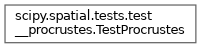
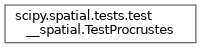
(100, 24) -> (100, 24)
